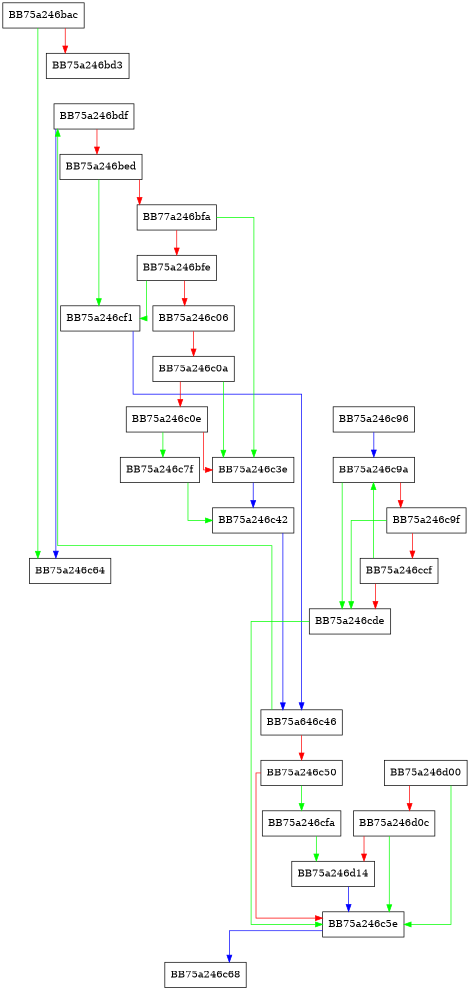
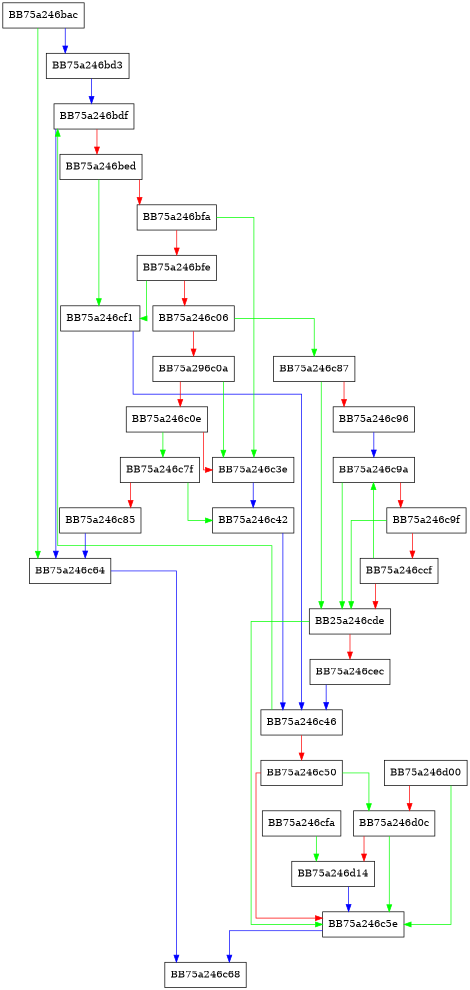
(65, 37) -> (65, 37)
none -> (92, 88)
(177, 217) -> (177, 217)
(194, 369) -> (194, 369)
none -> (314, 369)
none -> (100, 520)
(350, 621) -> (350, 621)
none -> (350, 672)
(302, 722) -> (302, 722)
none -> (176, 730)
(302, 795) -> (369, 775)
